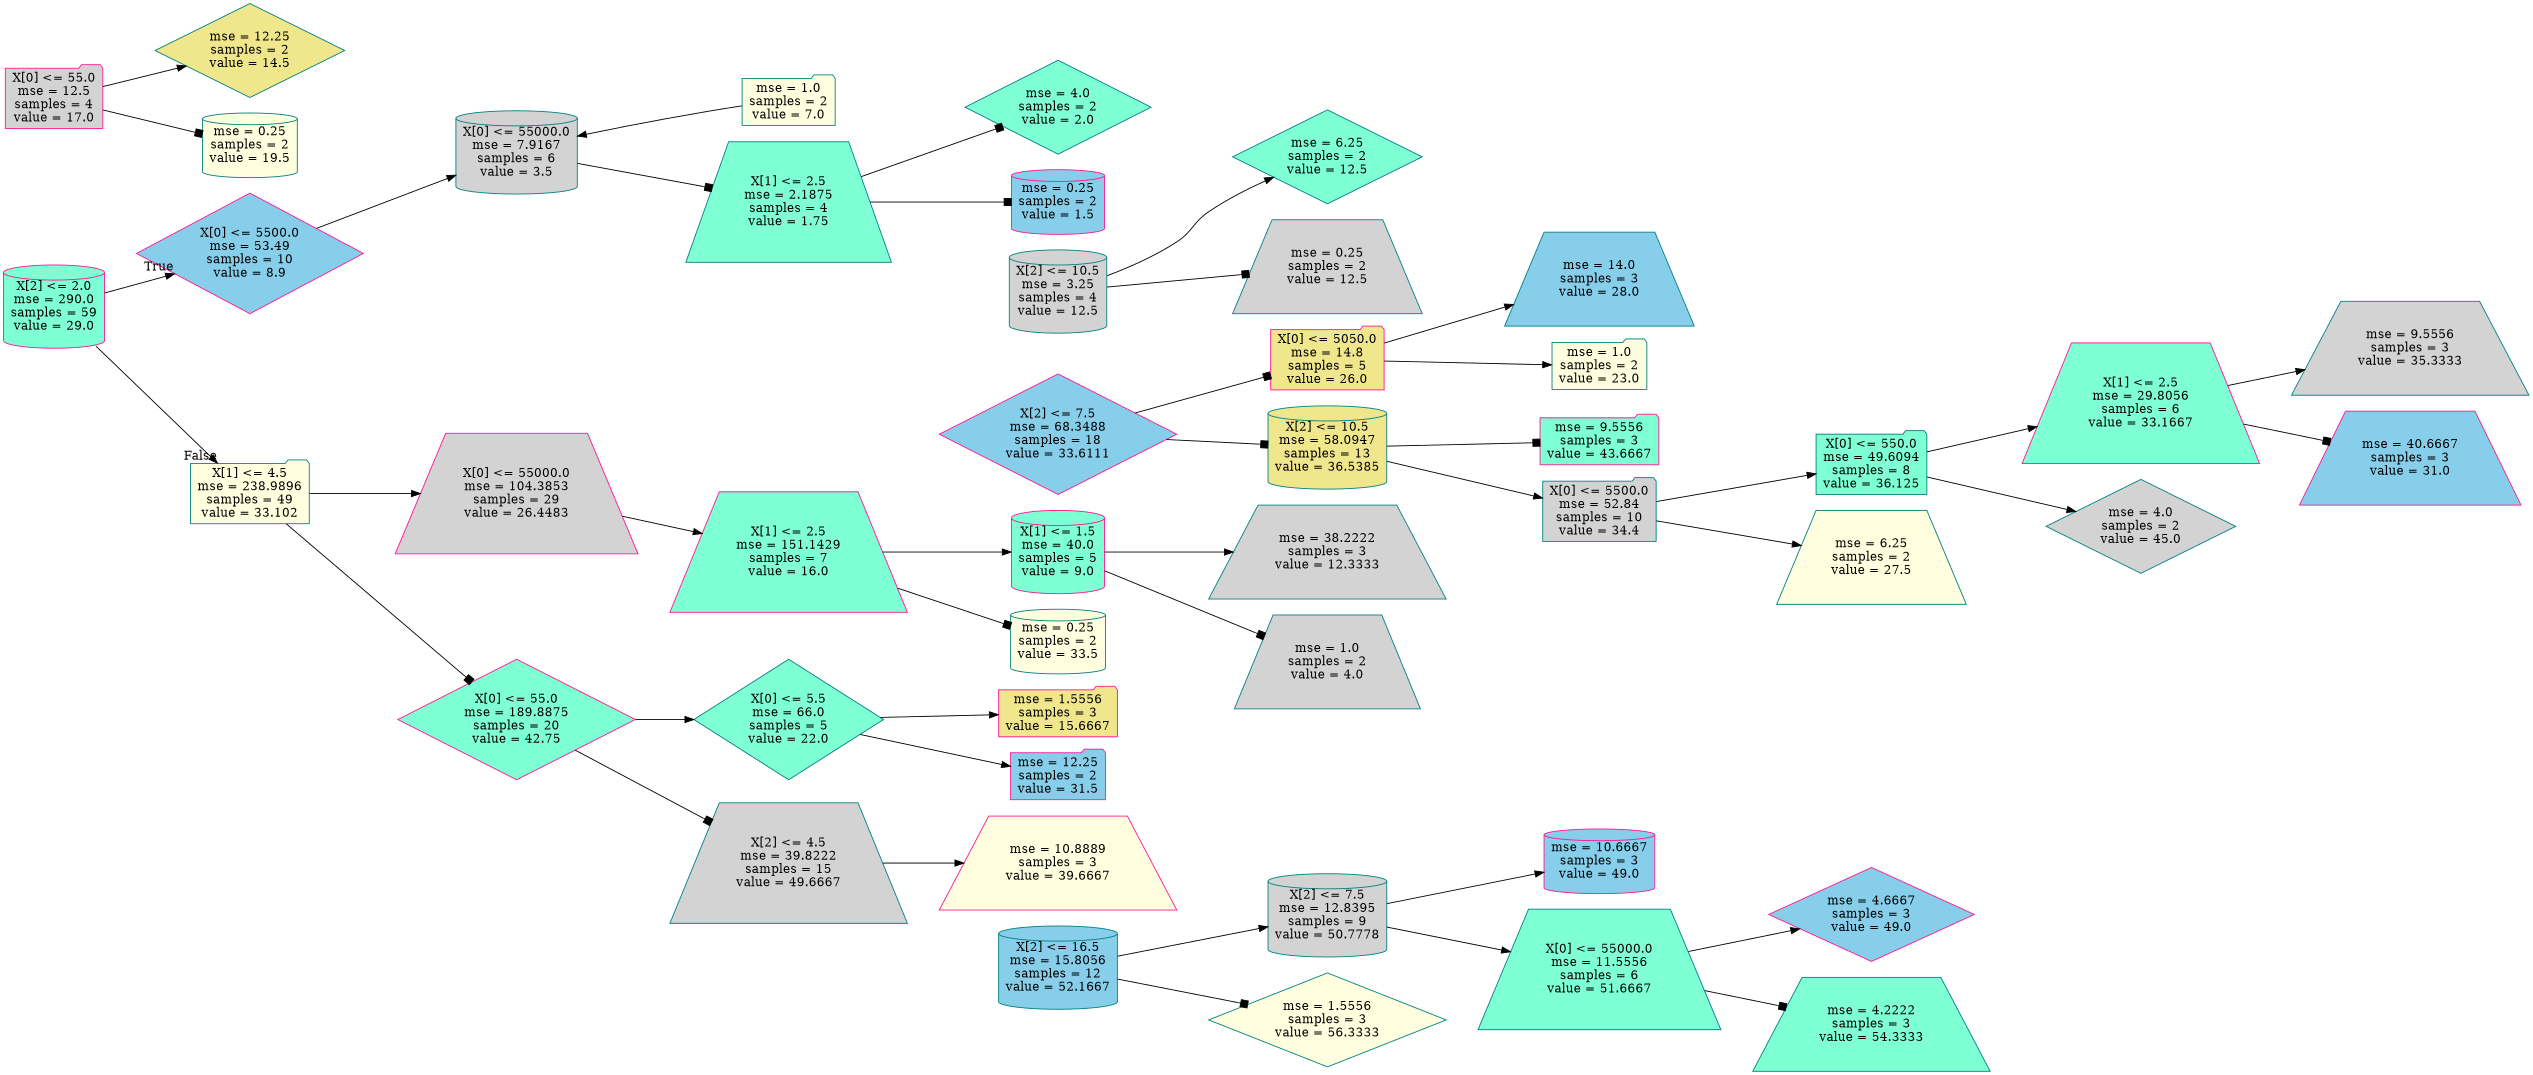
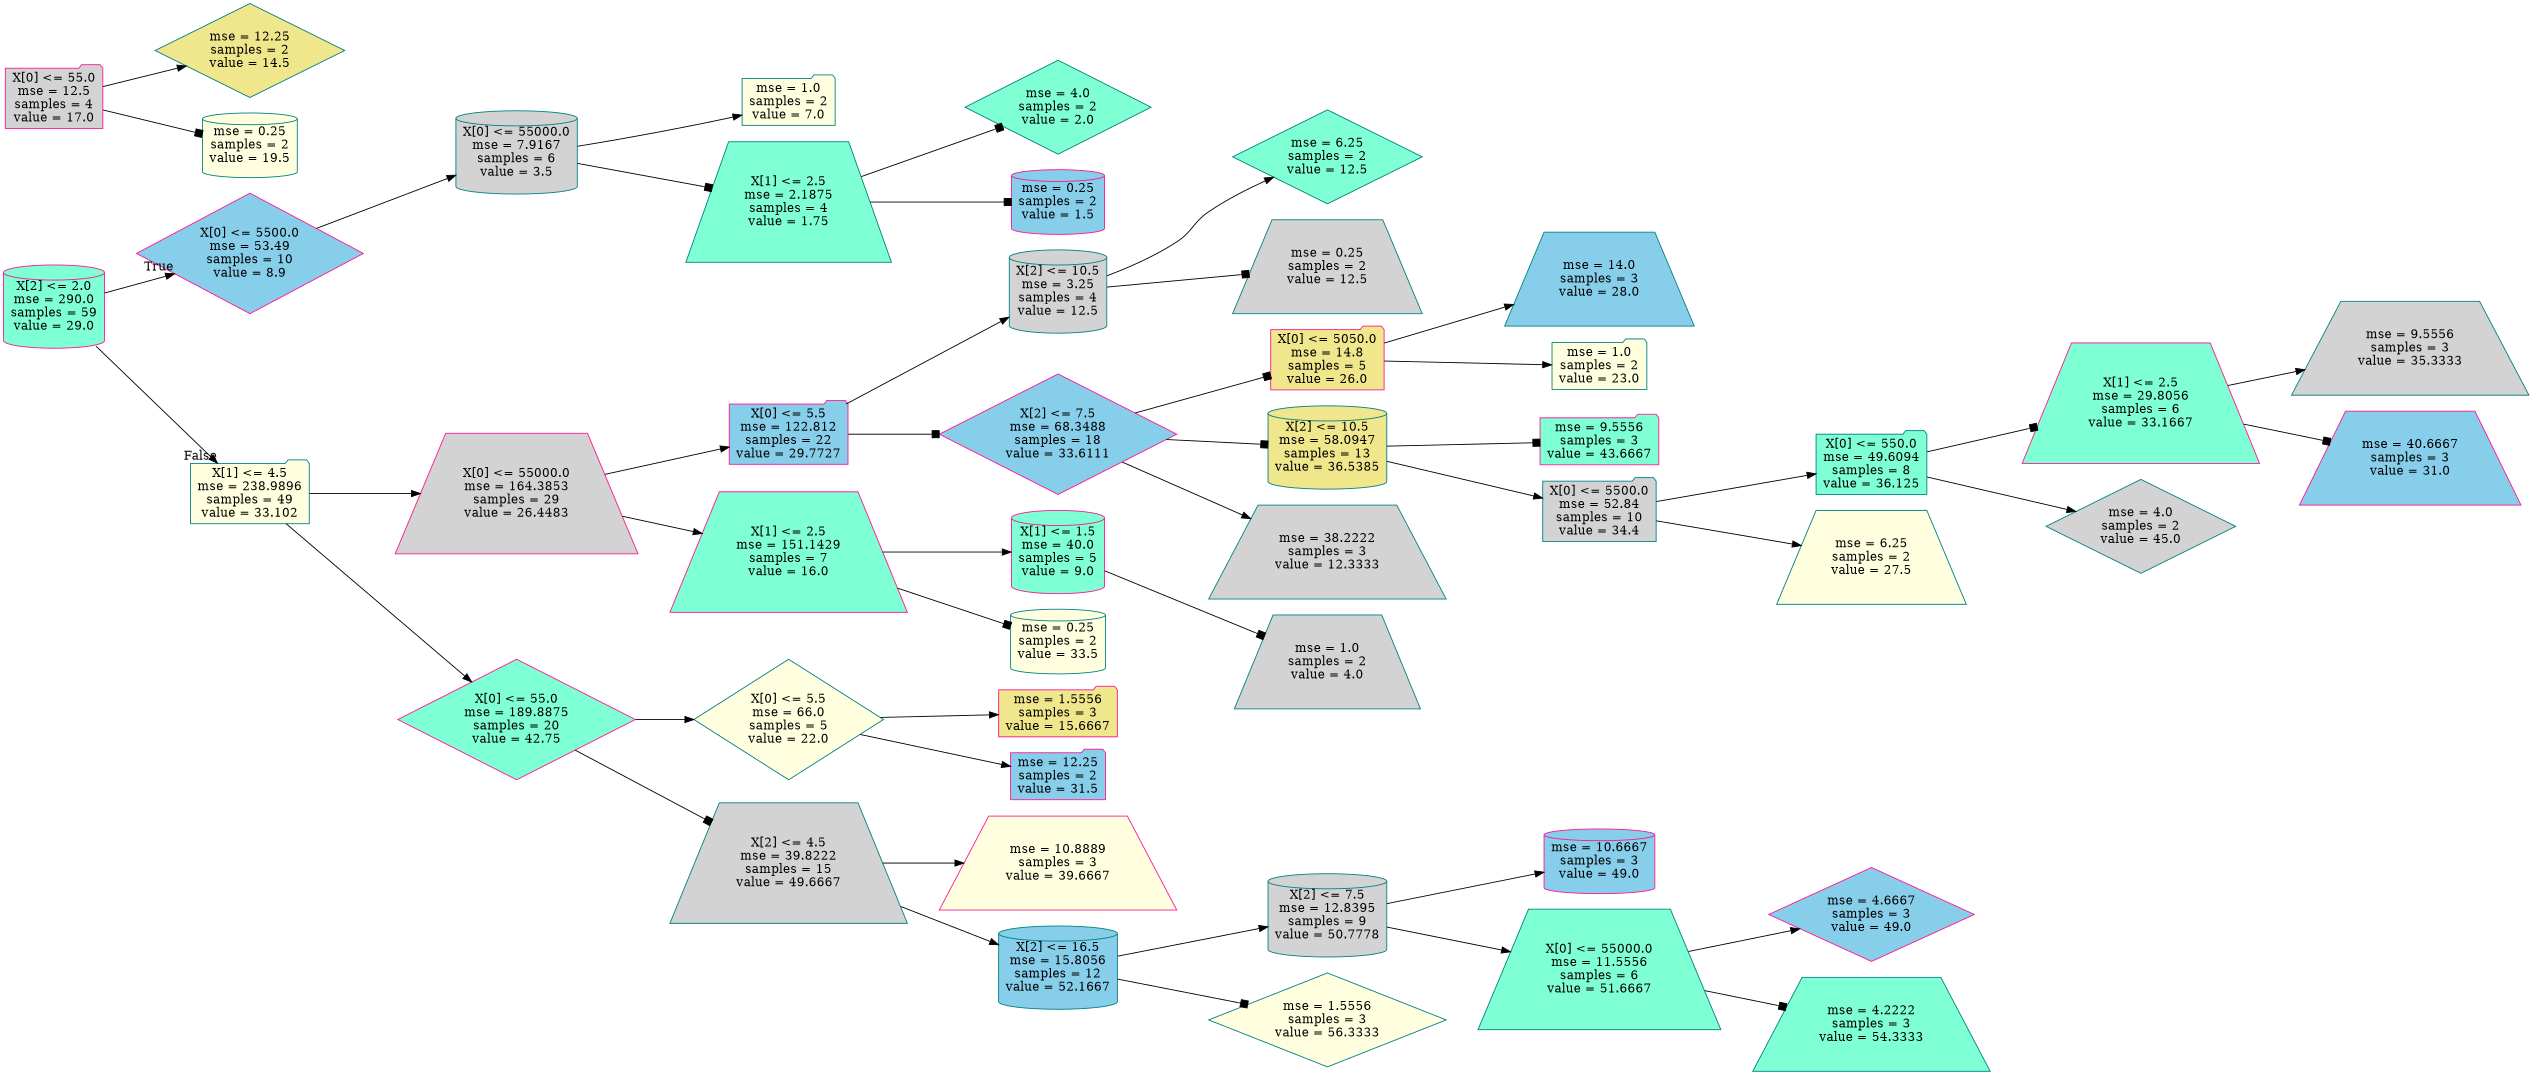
(664, 119) -> (655, 133)
none -> (789, 434)
(1978, 440) -> (1978, 440)
(517, 494) -> (517, 494)
(1164, 552) -> (1182, 489)
(375, 600) -> (375, 600)
(789, 720) -> (789, 720)
none -> (945, 924)
